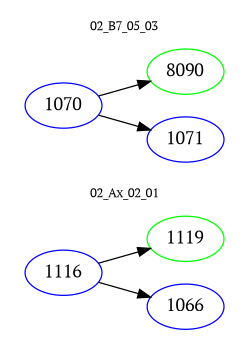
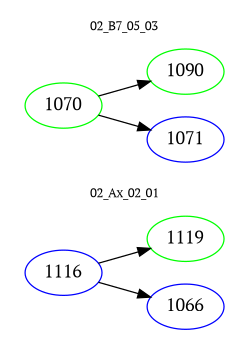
(186, 72) -> (186, 72)
(64, 106) -> (64, 106)
